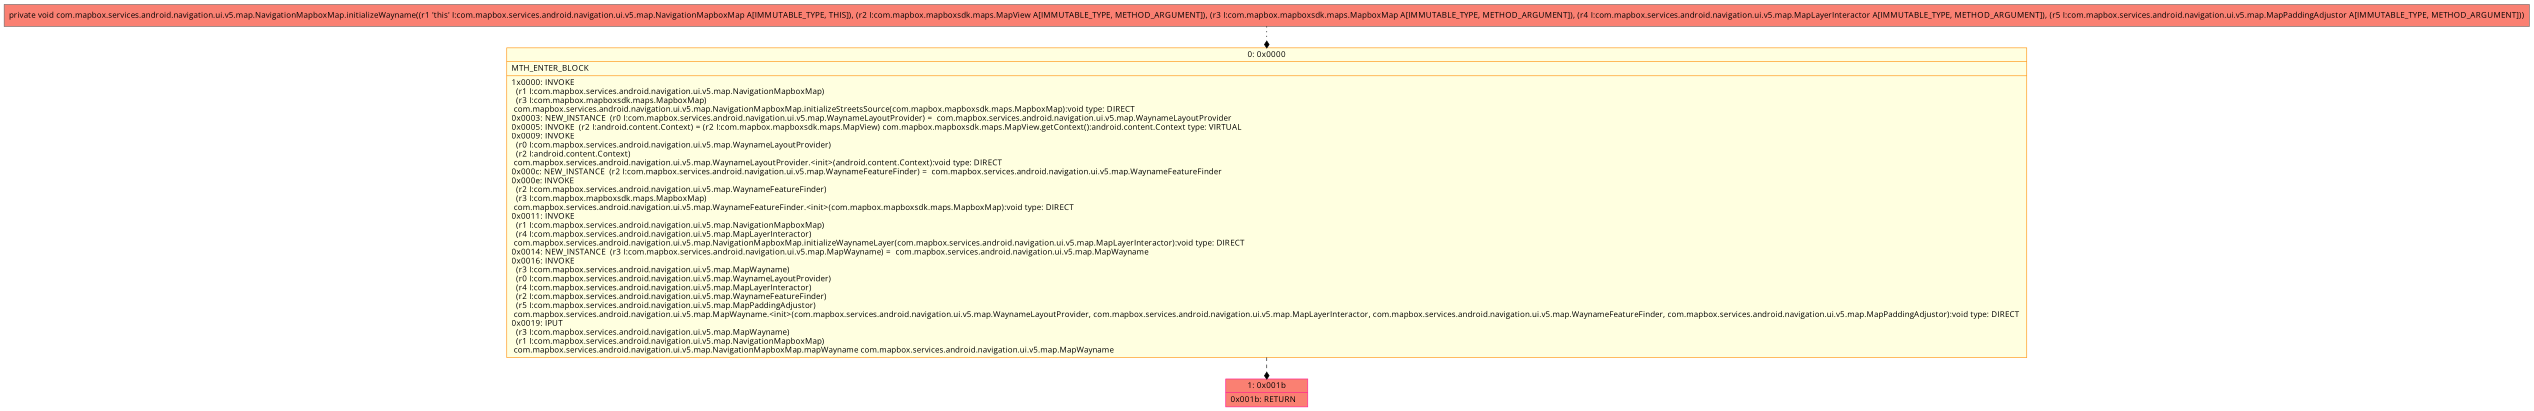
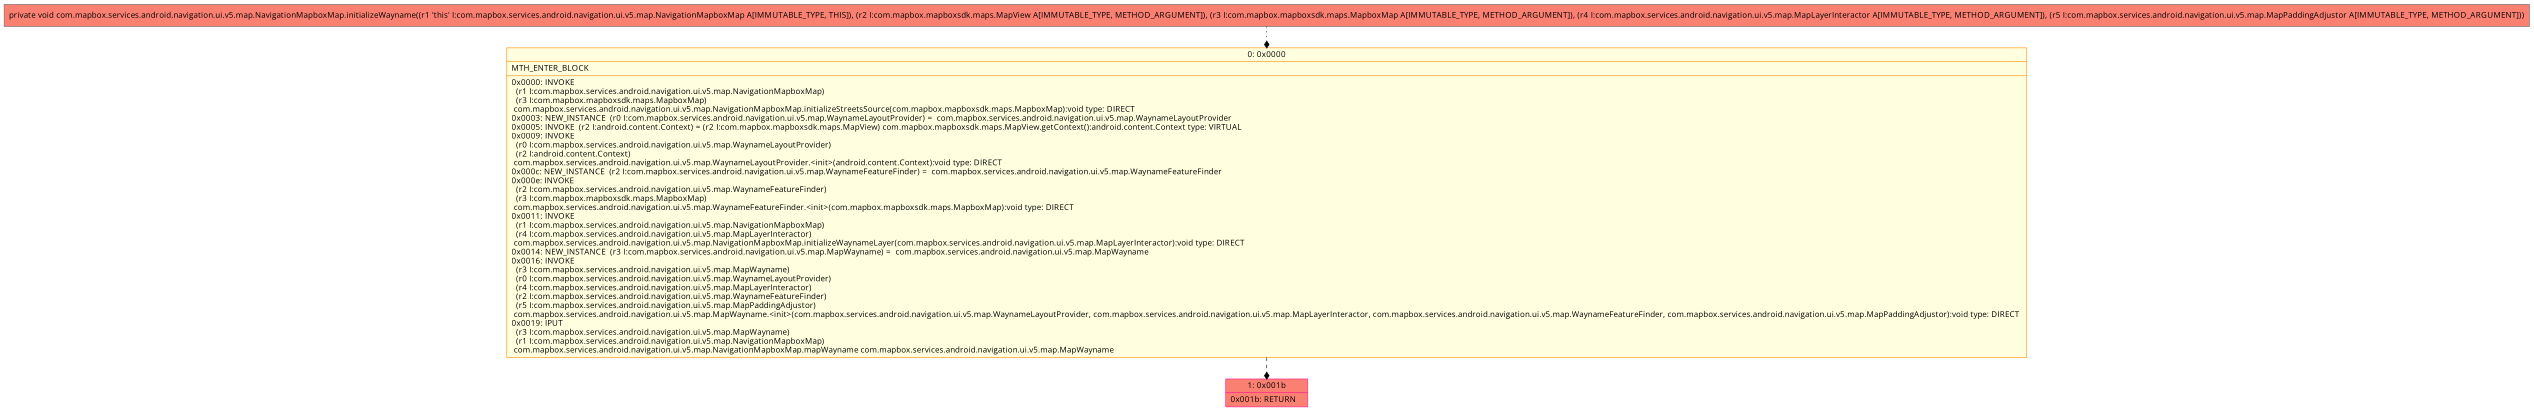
(545, 83) -> (545, 83)
